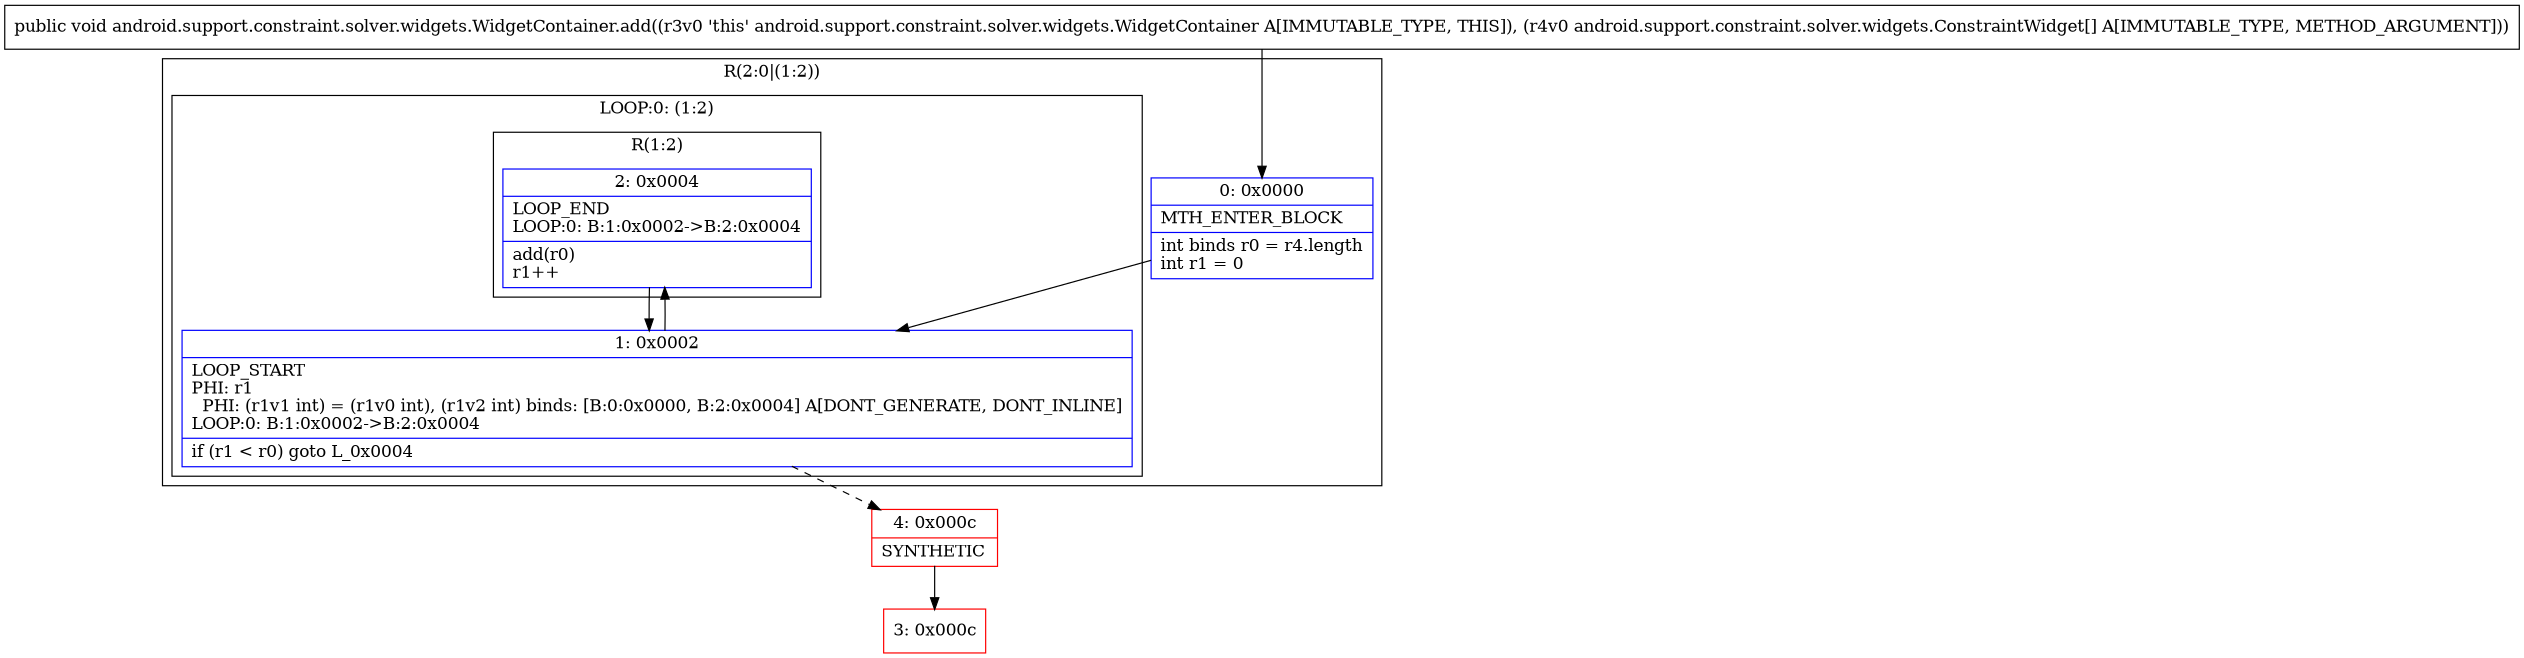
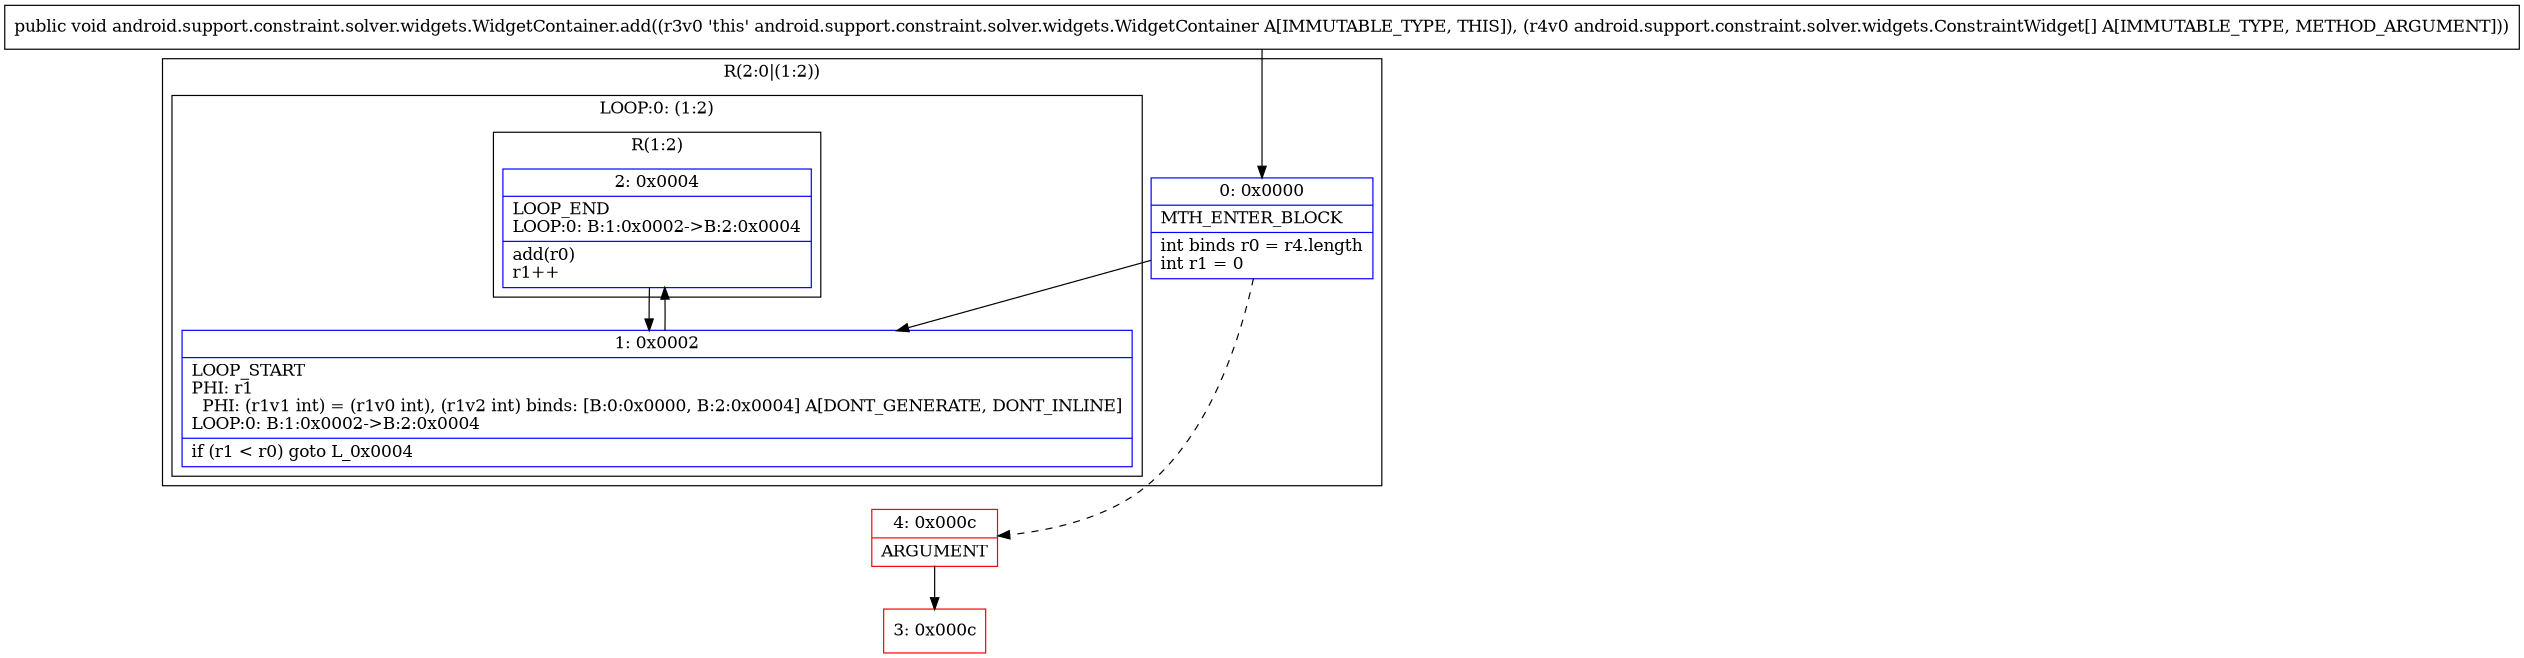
(846, 493) -> (1178, 453)
(933, 552) -> (935, 552)
